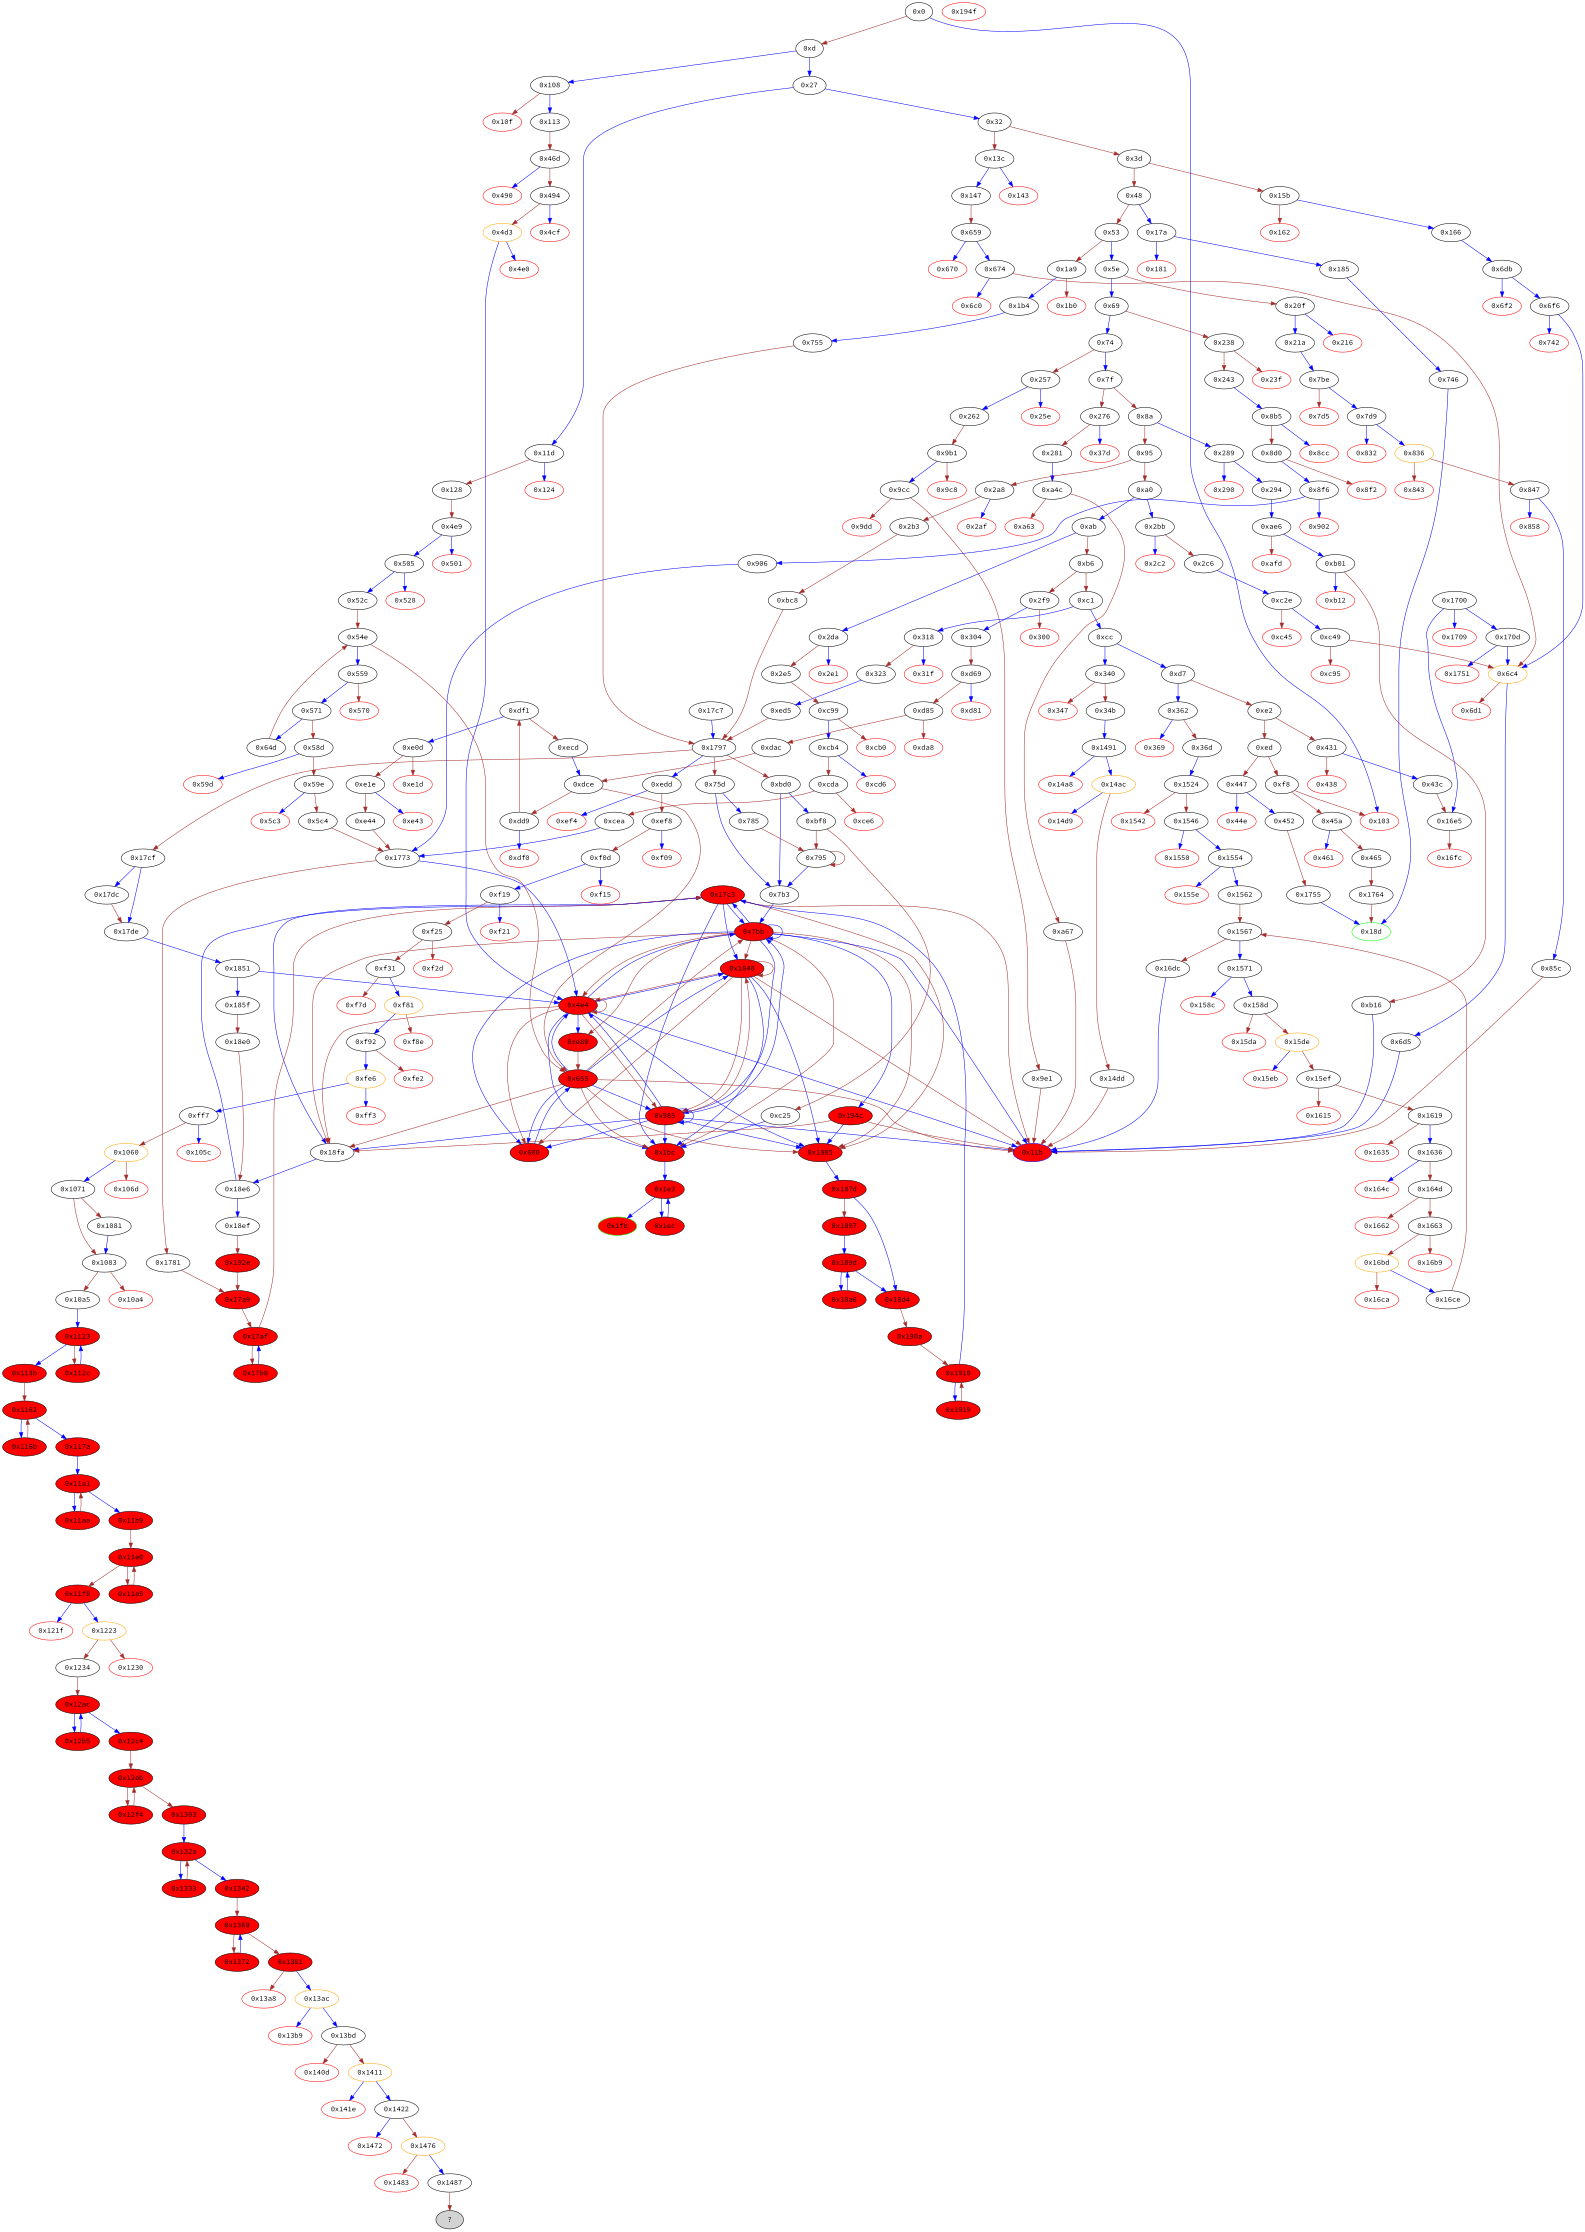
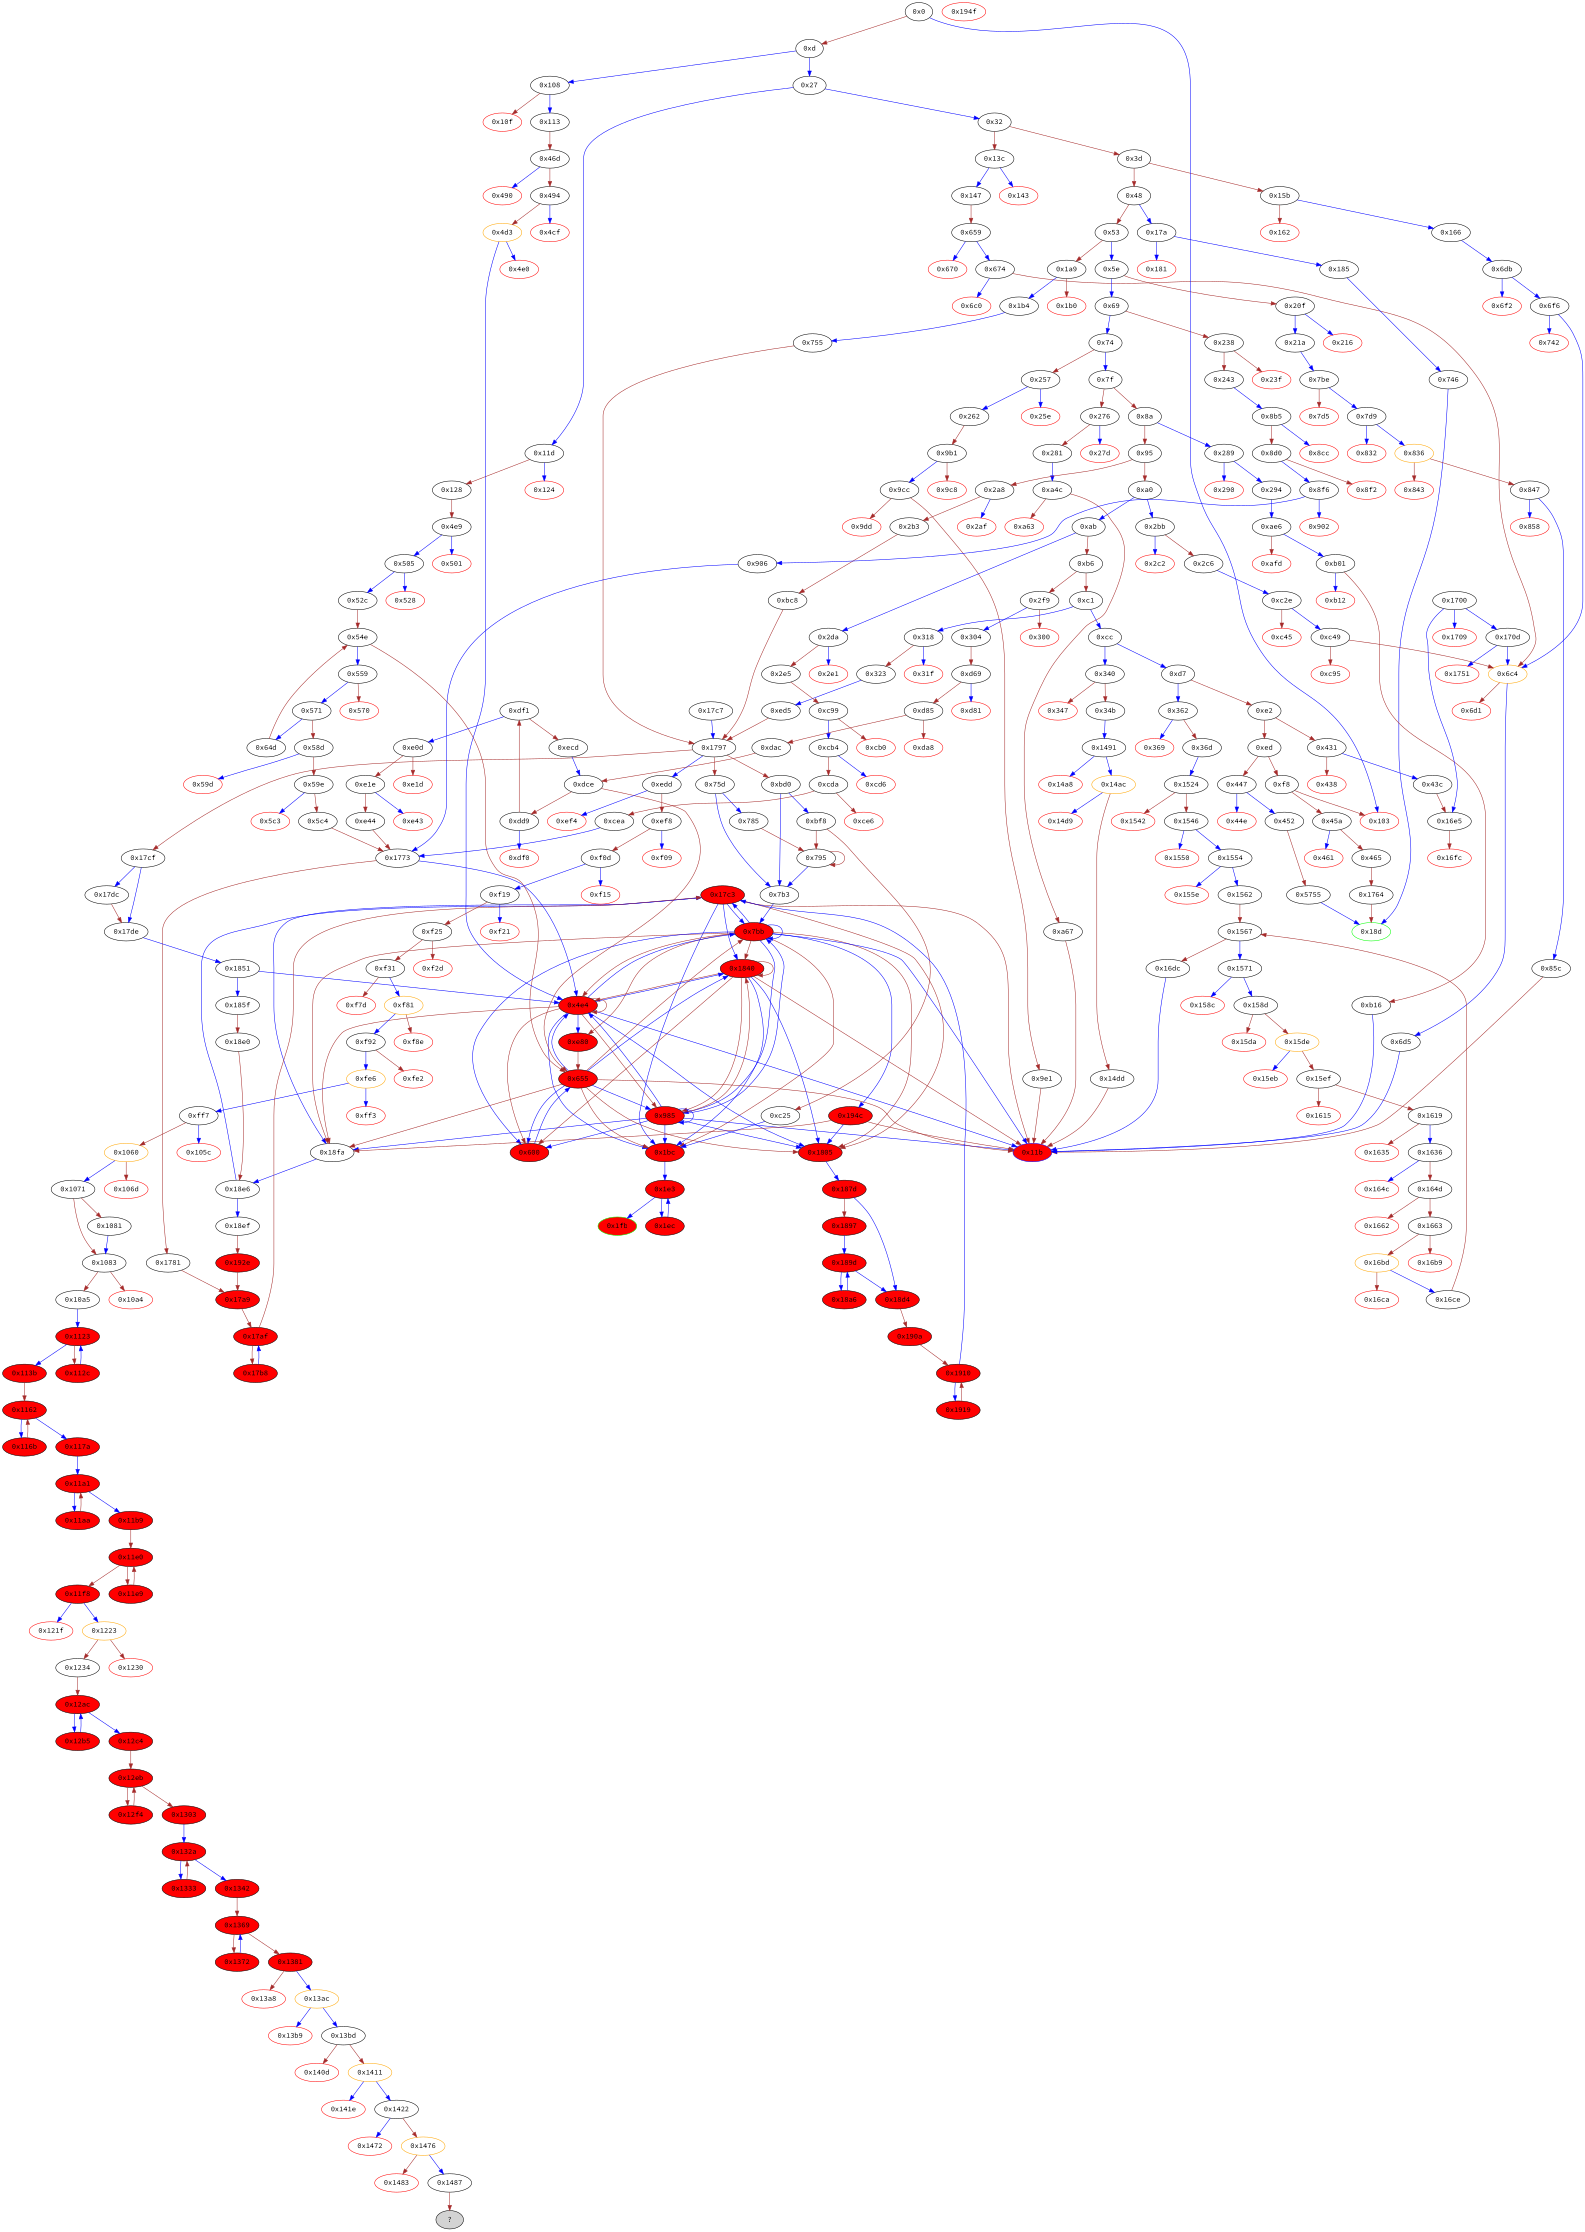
(1100, 453) -> (1100, 453)
(1308, 895) -> (1308, 895)
